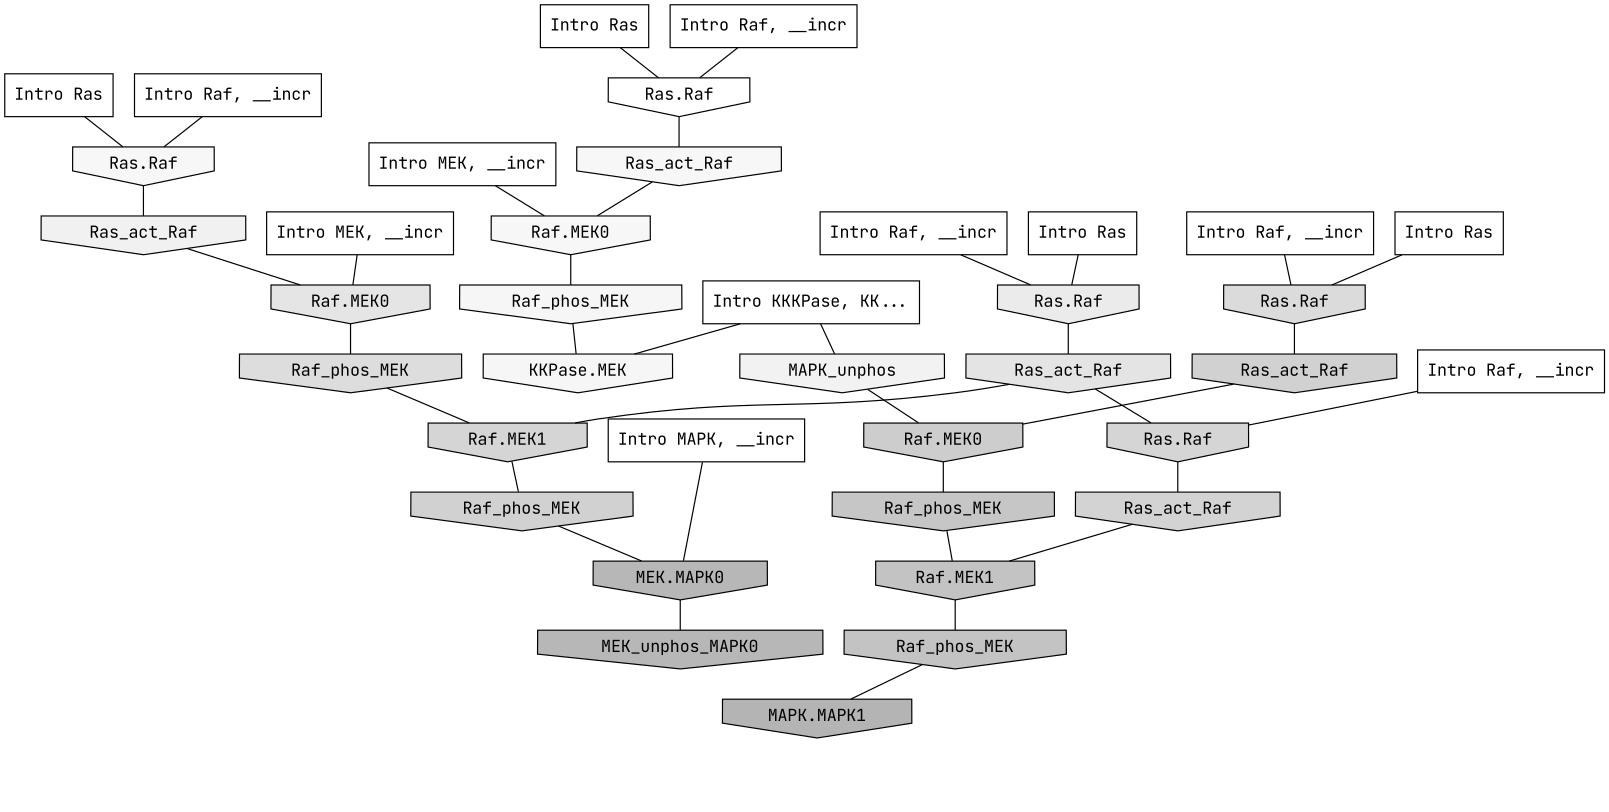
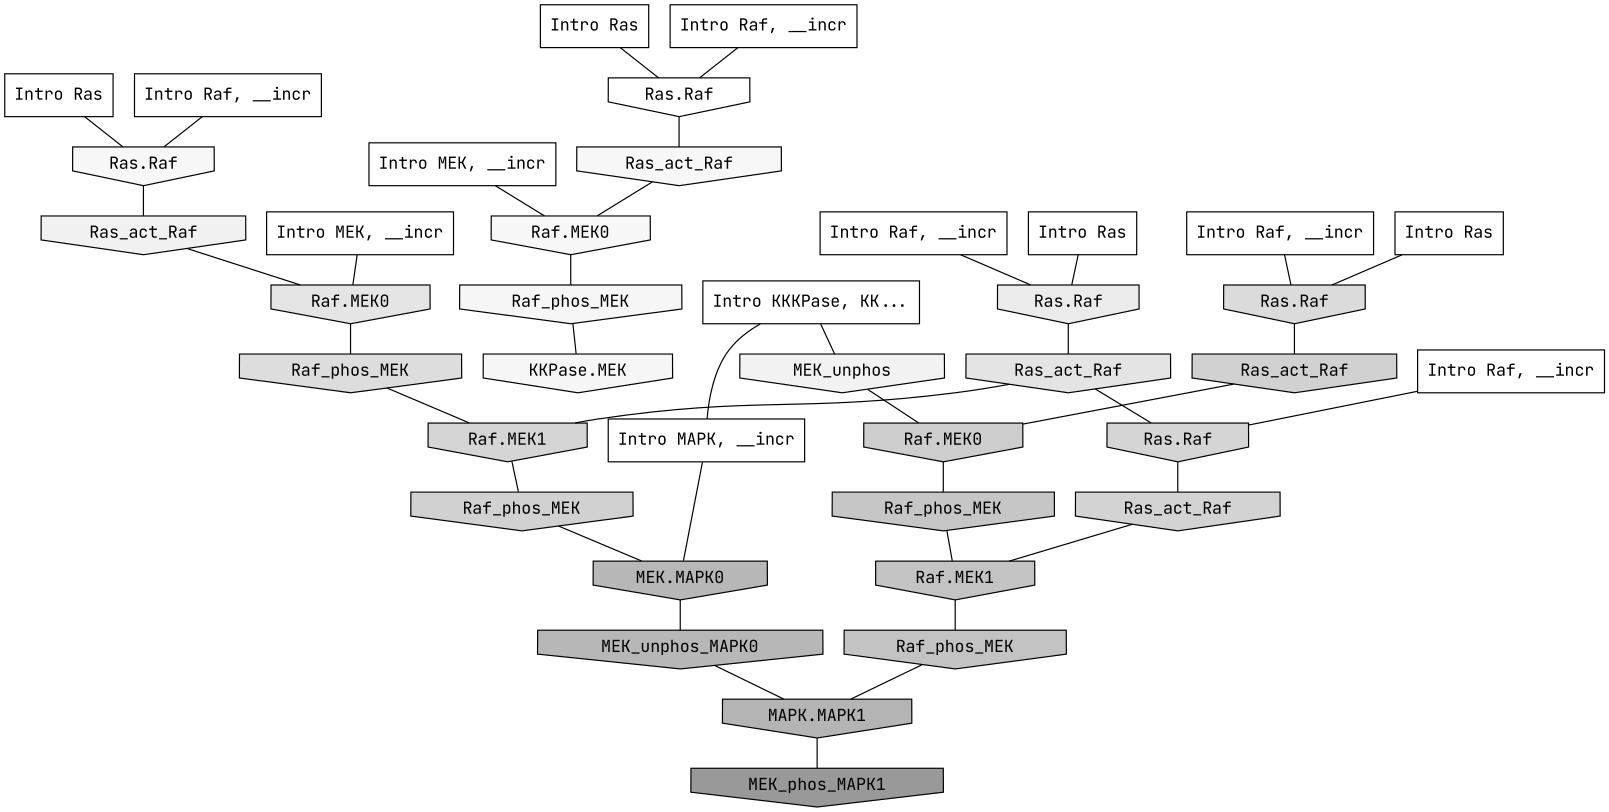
(687, 339) -> (721, 364)
(842, 371) -> (842, 371)
none -> (749, 682)
none -> (817, 786)
